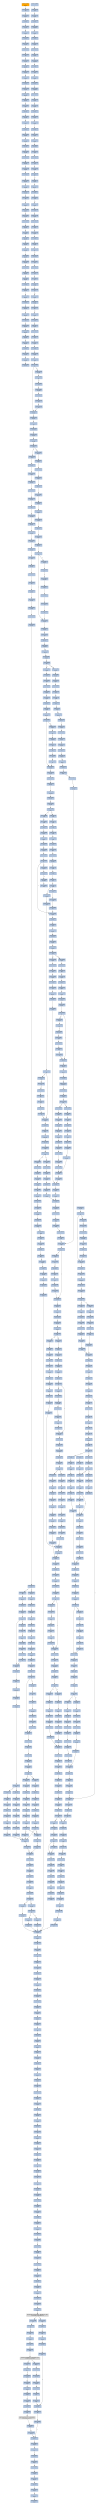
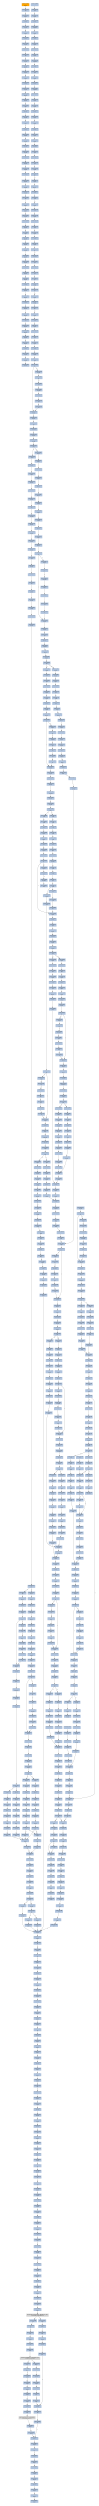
(68, 1722) -> none
